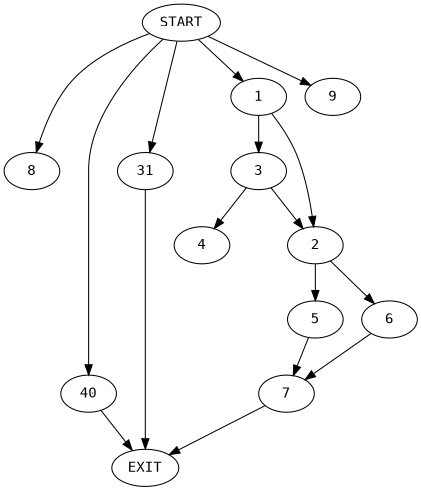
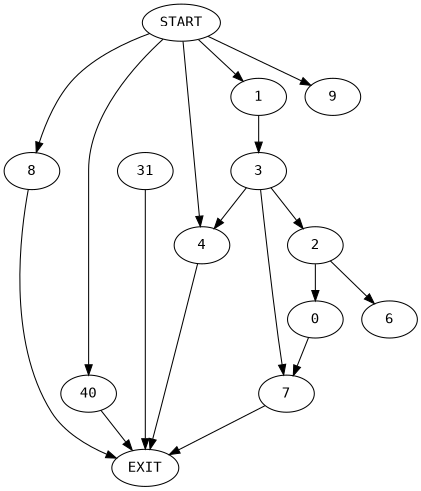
(165, 92) -> (191, 129)
(299, 162) -> none
(315, 319) -> (315, 319)
none -> (25, 338)
none -> (175, 351)
(343, 353) -> (271, 277)
